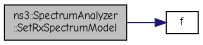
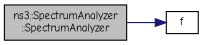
(66, 23) -> (66, 23)
